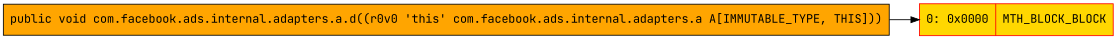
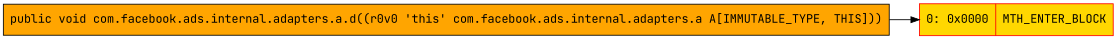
(1054, 19) -> (1054, 19)
